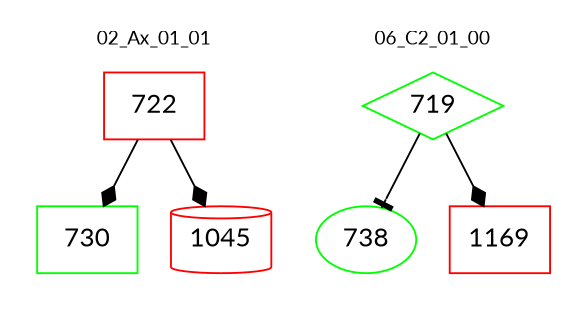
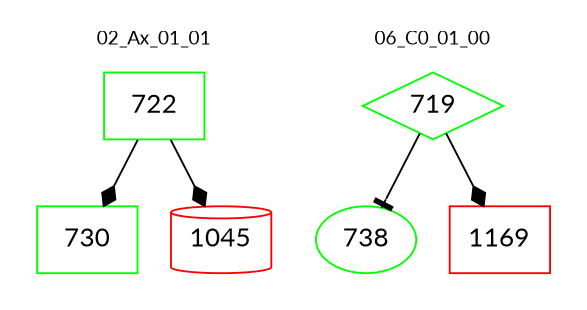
(433, 40) -> (433, 40)
(154, 106) -> (154, 106)
